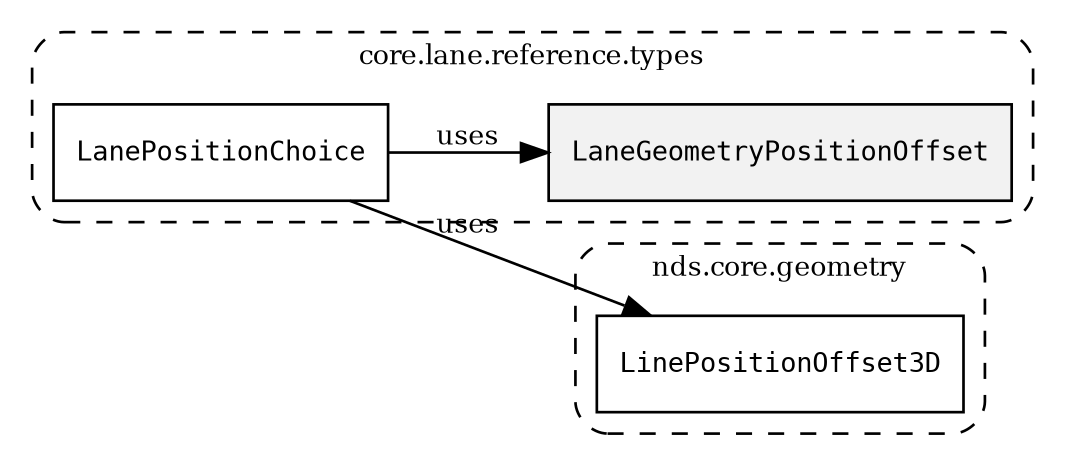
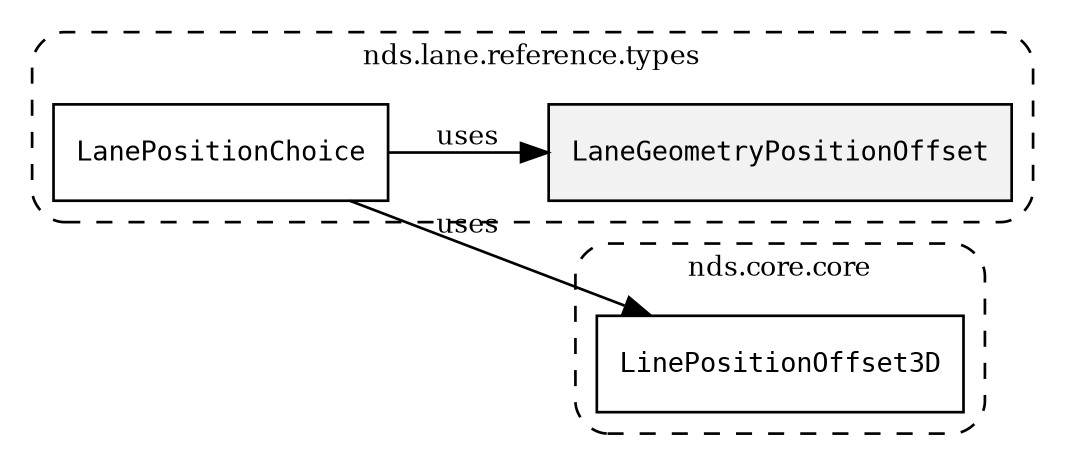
(533, 58) -> (533, 58)
(780, 269) -> (780, 269)
